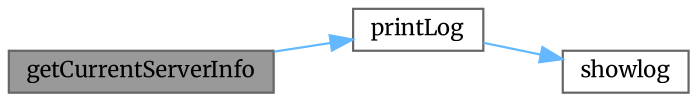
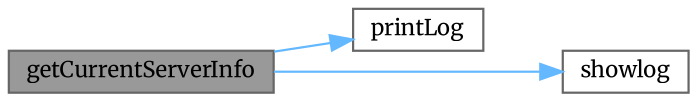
(512, 49) -> (407, 72)
